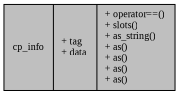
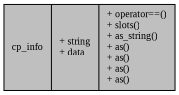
(72, 42) -> (75, 42)
